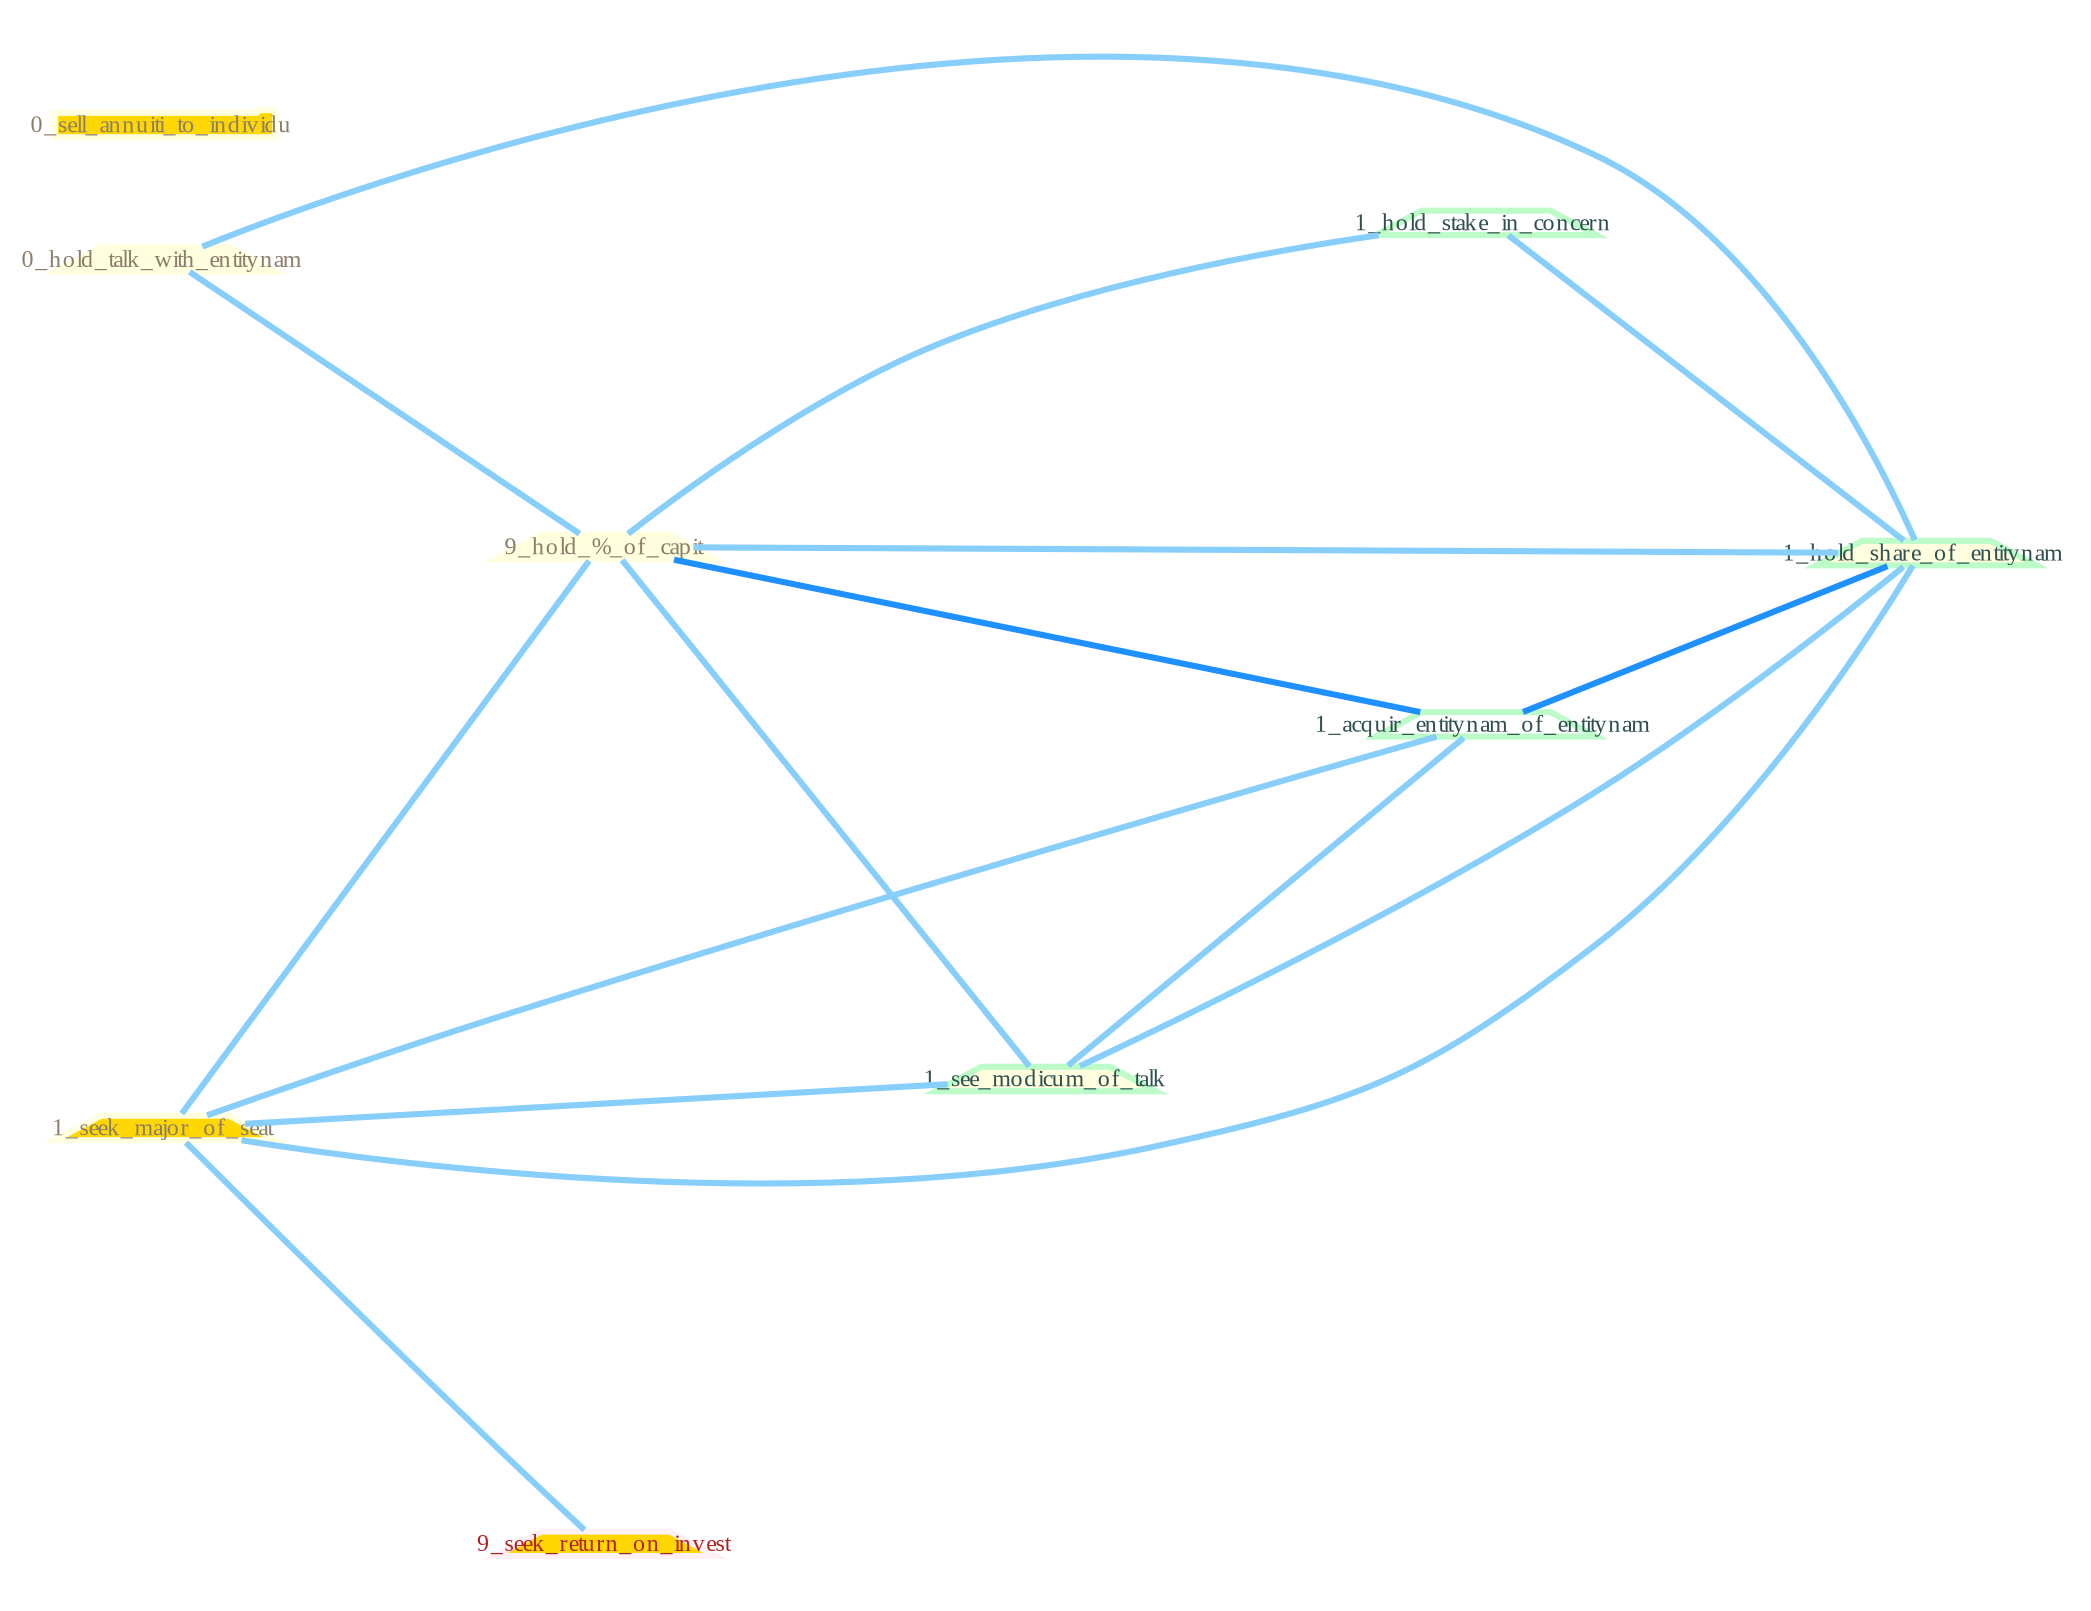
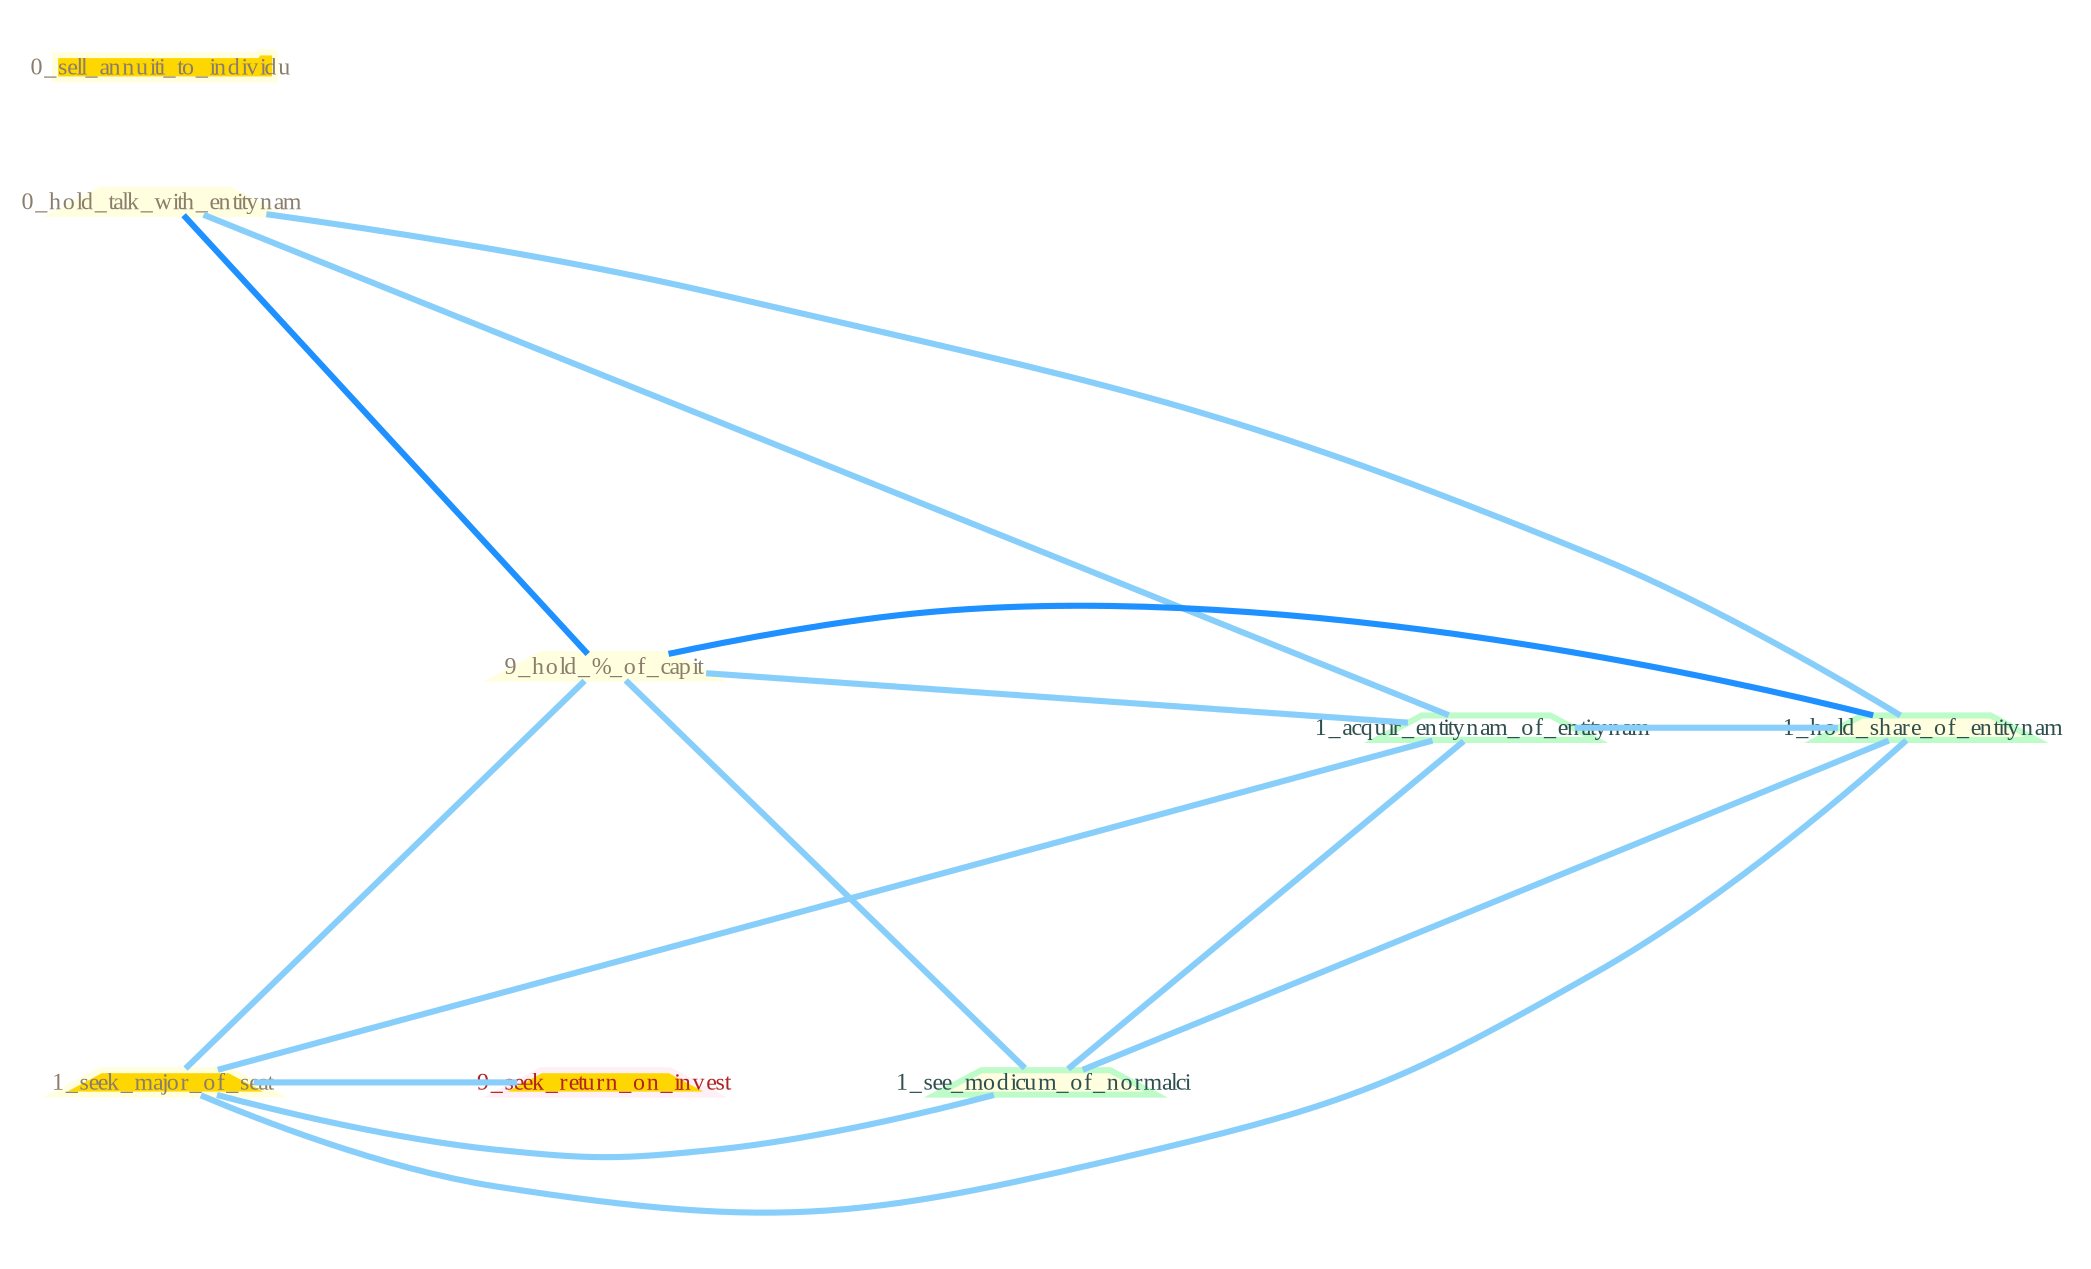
(1486, 223) -> none
(385, 403) -> (386, 435)
none -> (826, 465)
(1266, 550) -> (1304, 617)
(1047, 636) -> (1057, 698)
(1705, 639) -> (1706, 728)
(1046, 1079) -> (1046, 1082)
